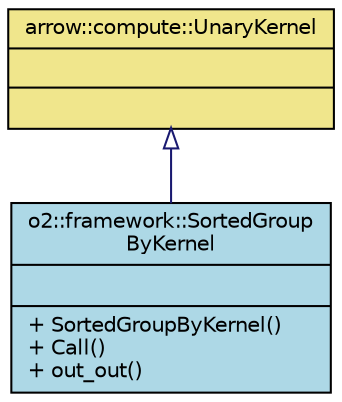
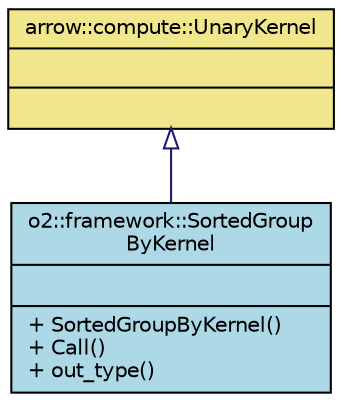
(86, 371) -> (92, 371)
